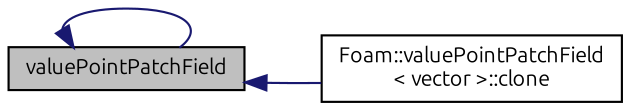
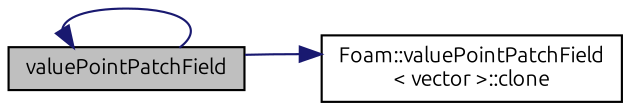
(294, 83) -> (272, 54)
